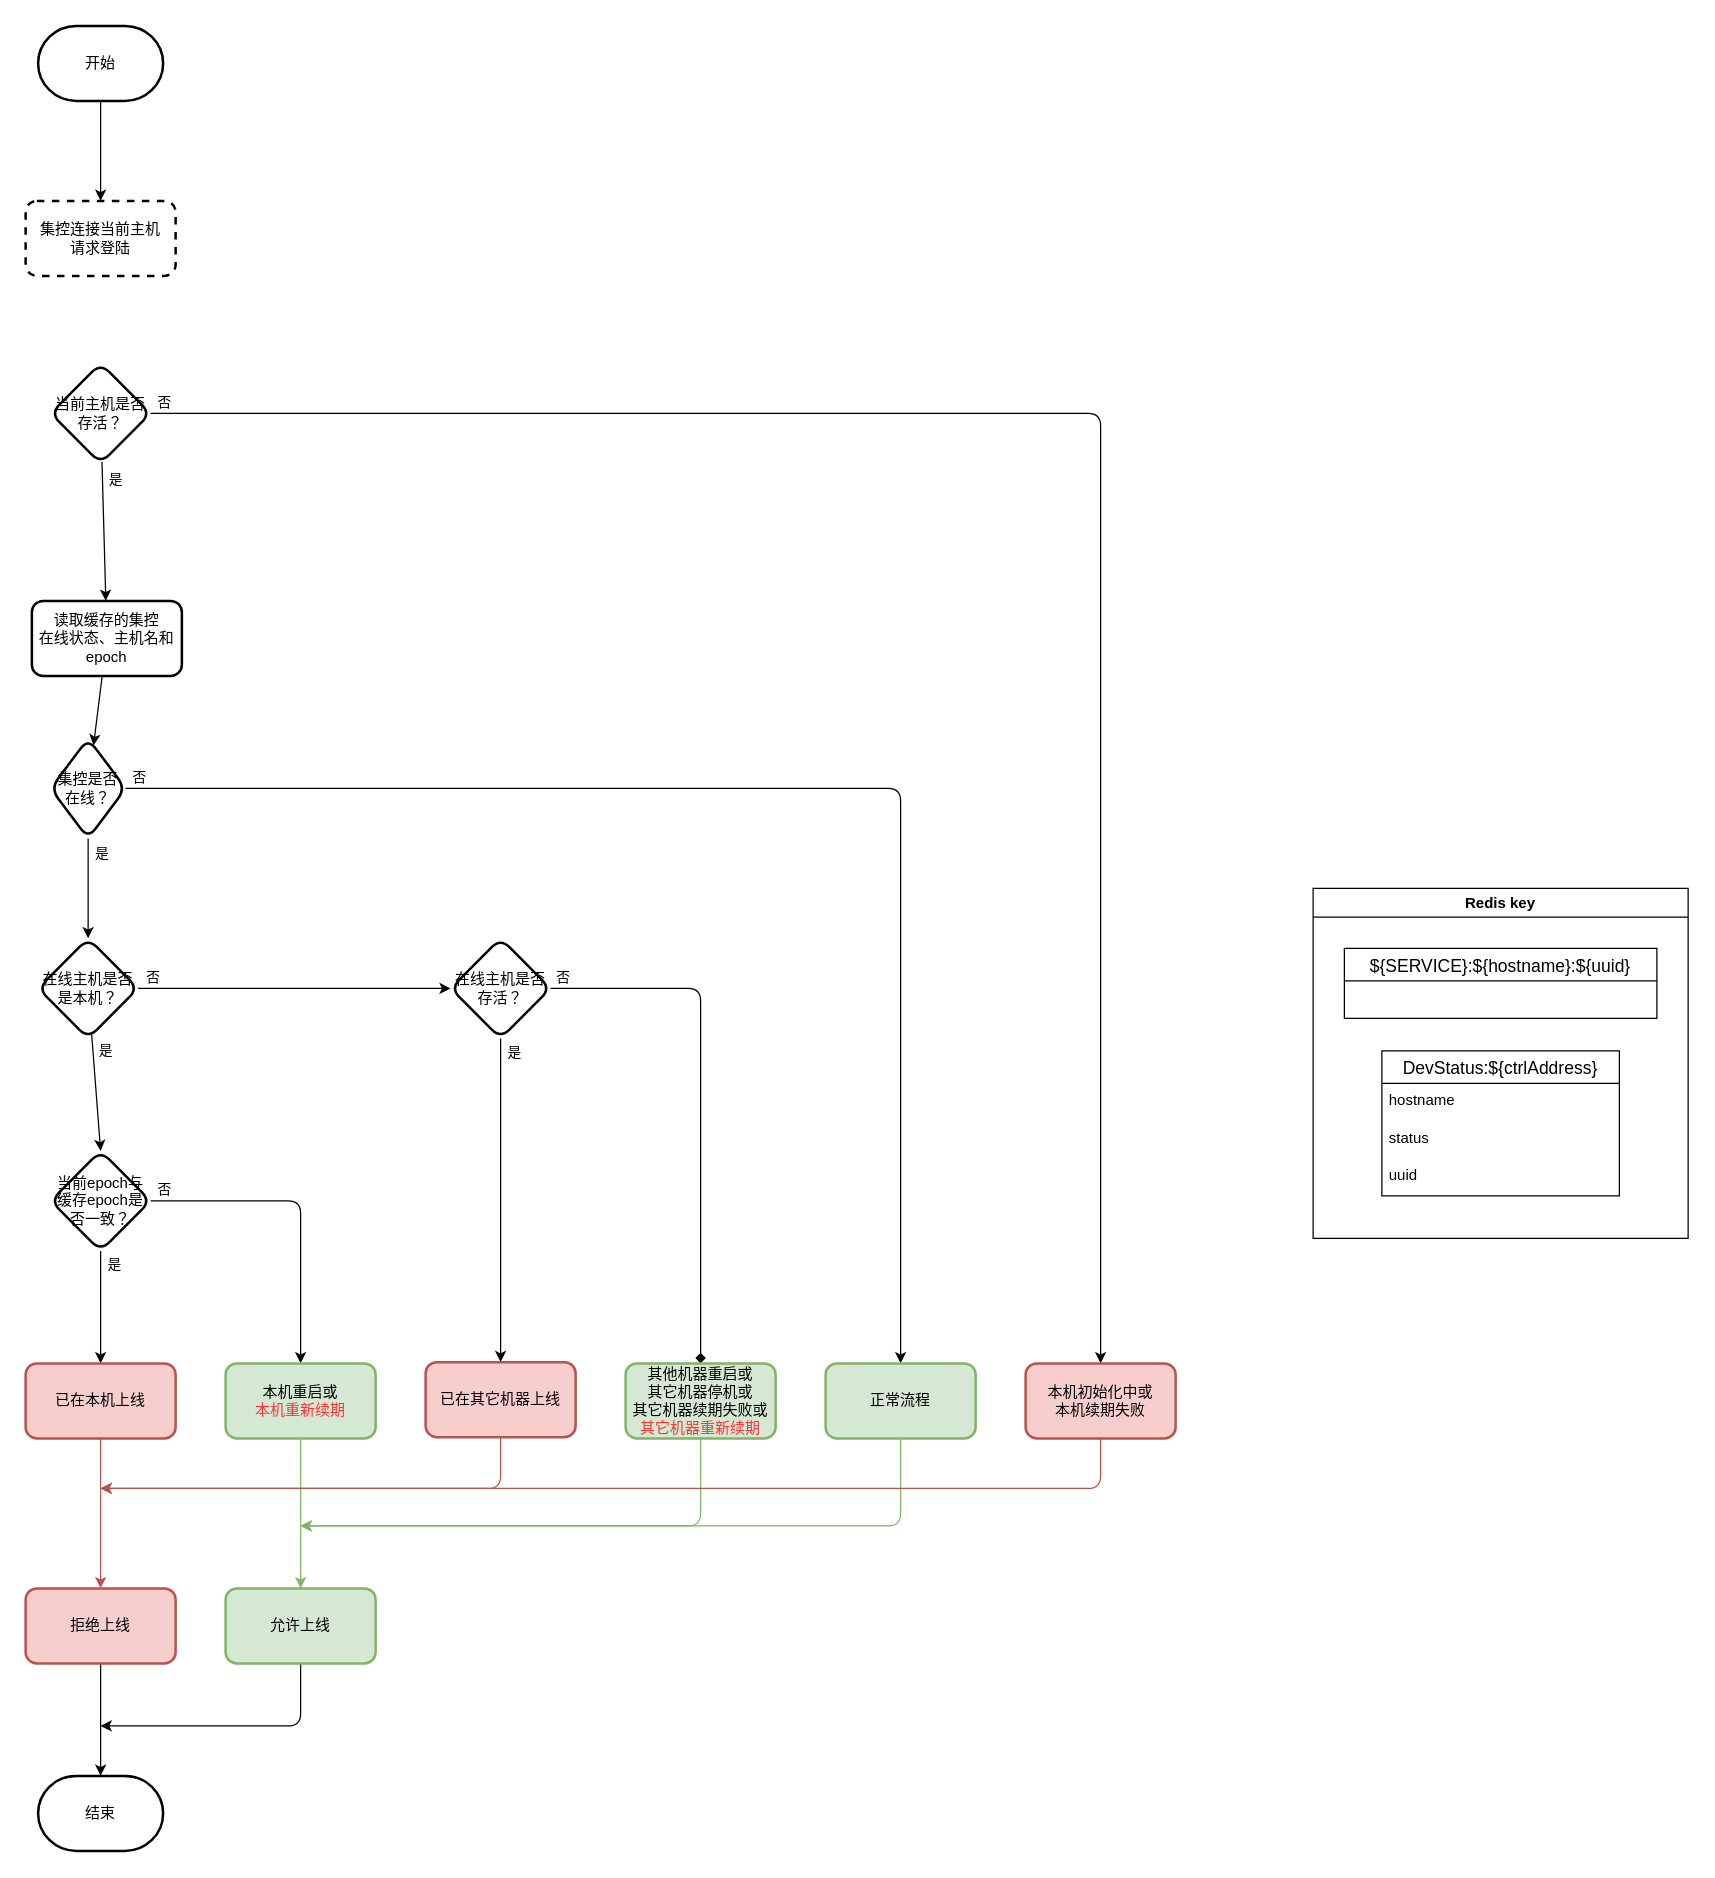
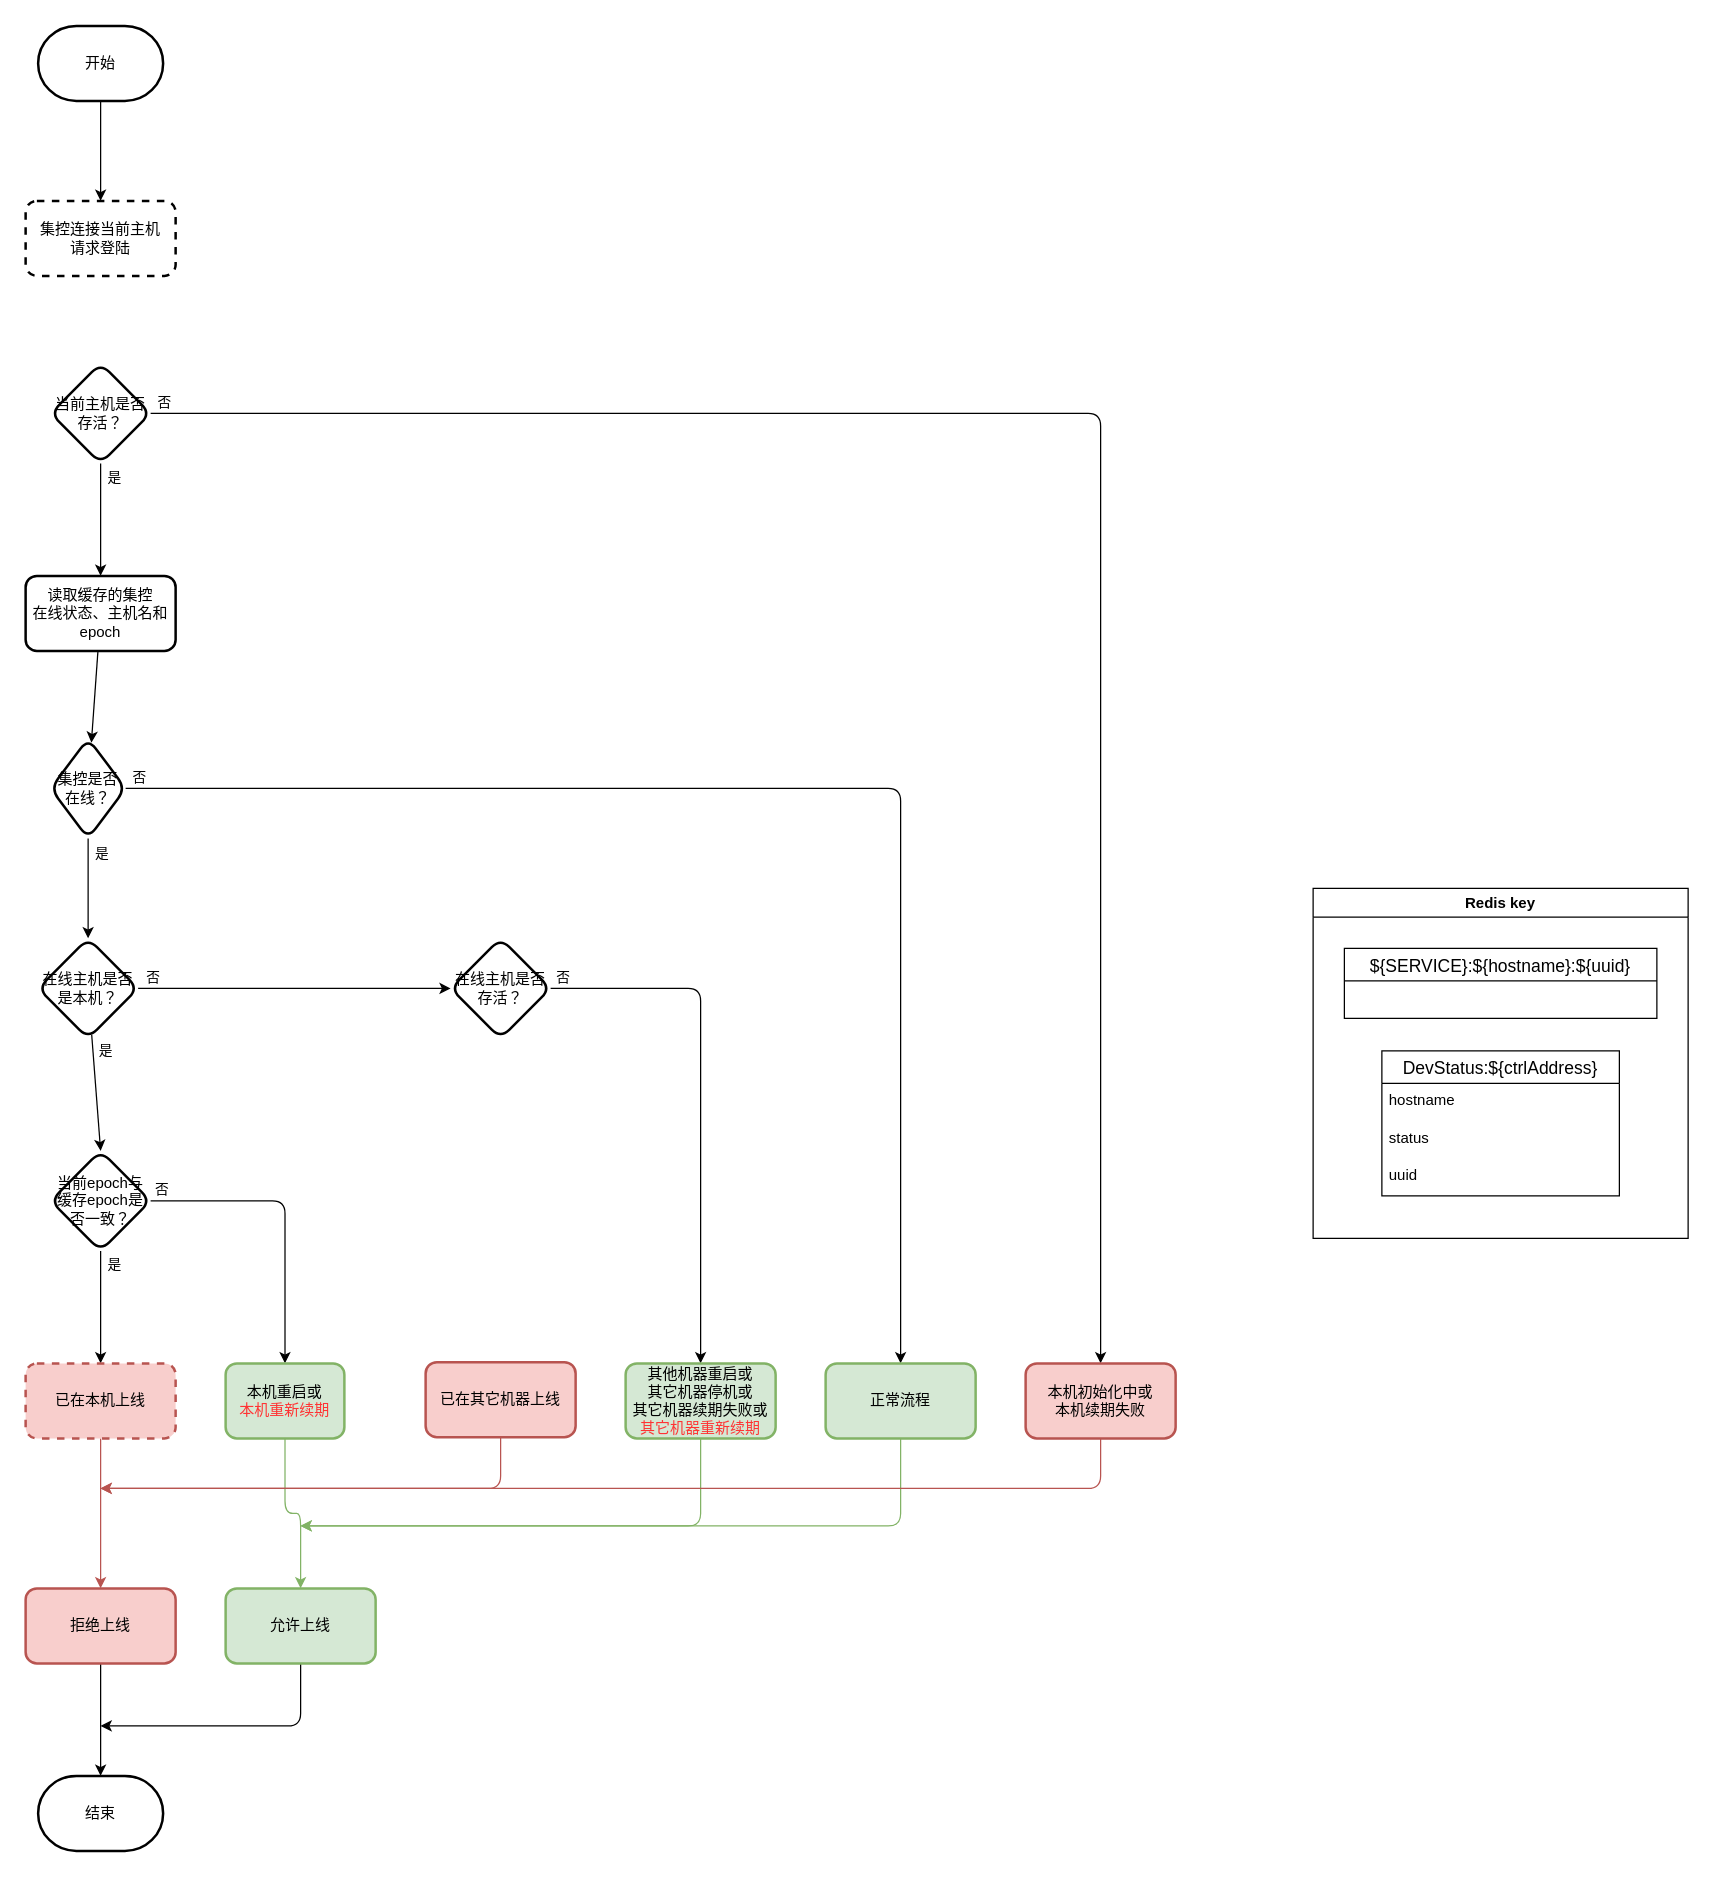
(107, 638) -> (101, 613)
(501, 1196) -> none
(701, 1352) -> (701, 1353)
(101, 1401) -> (101, 1401)
(301, 1401) -> (285, 1401)
